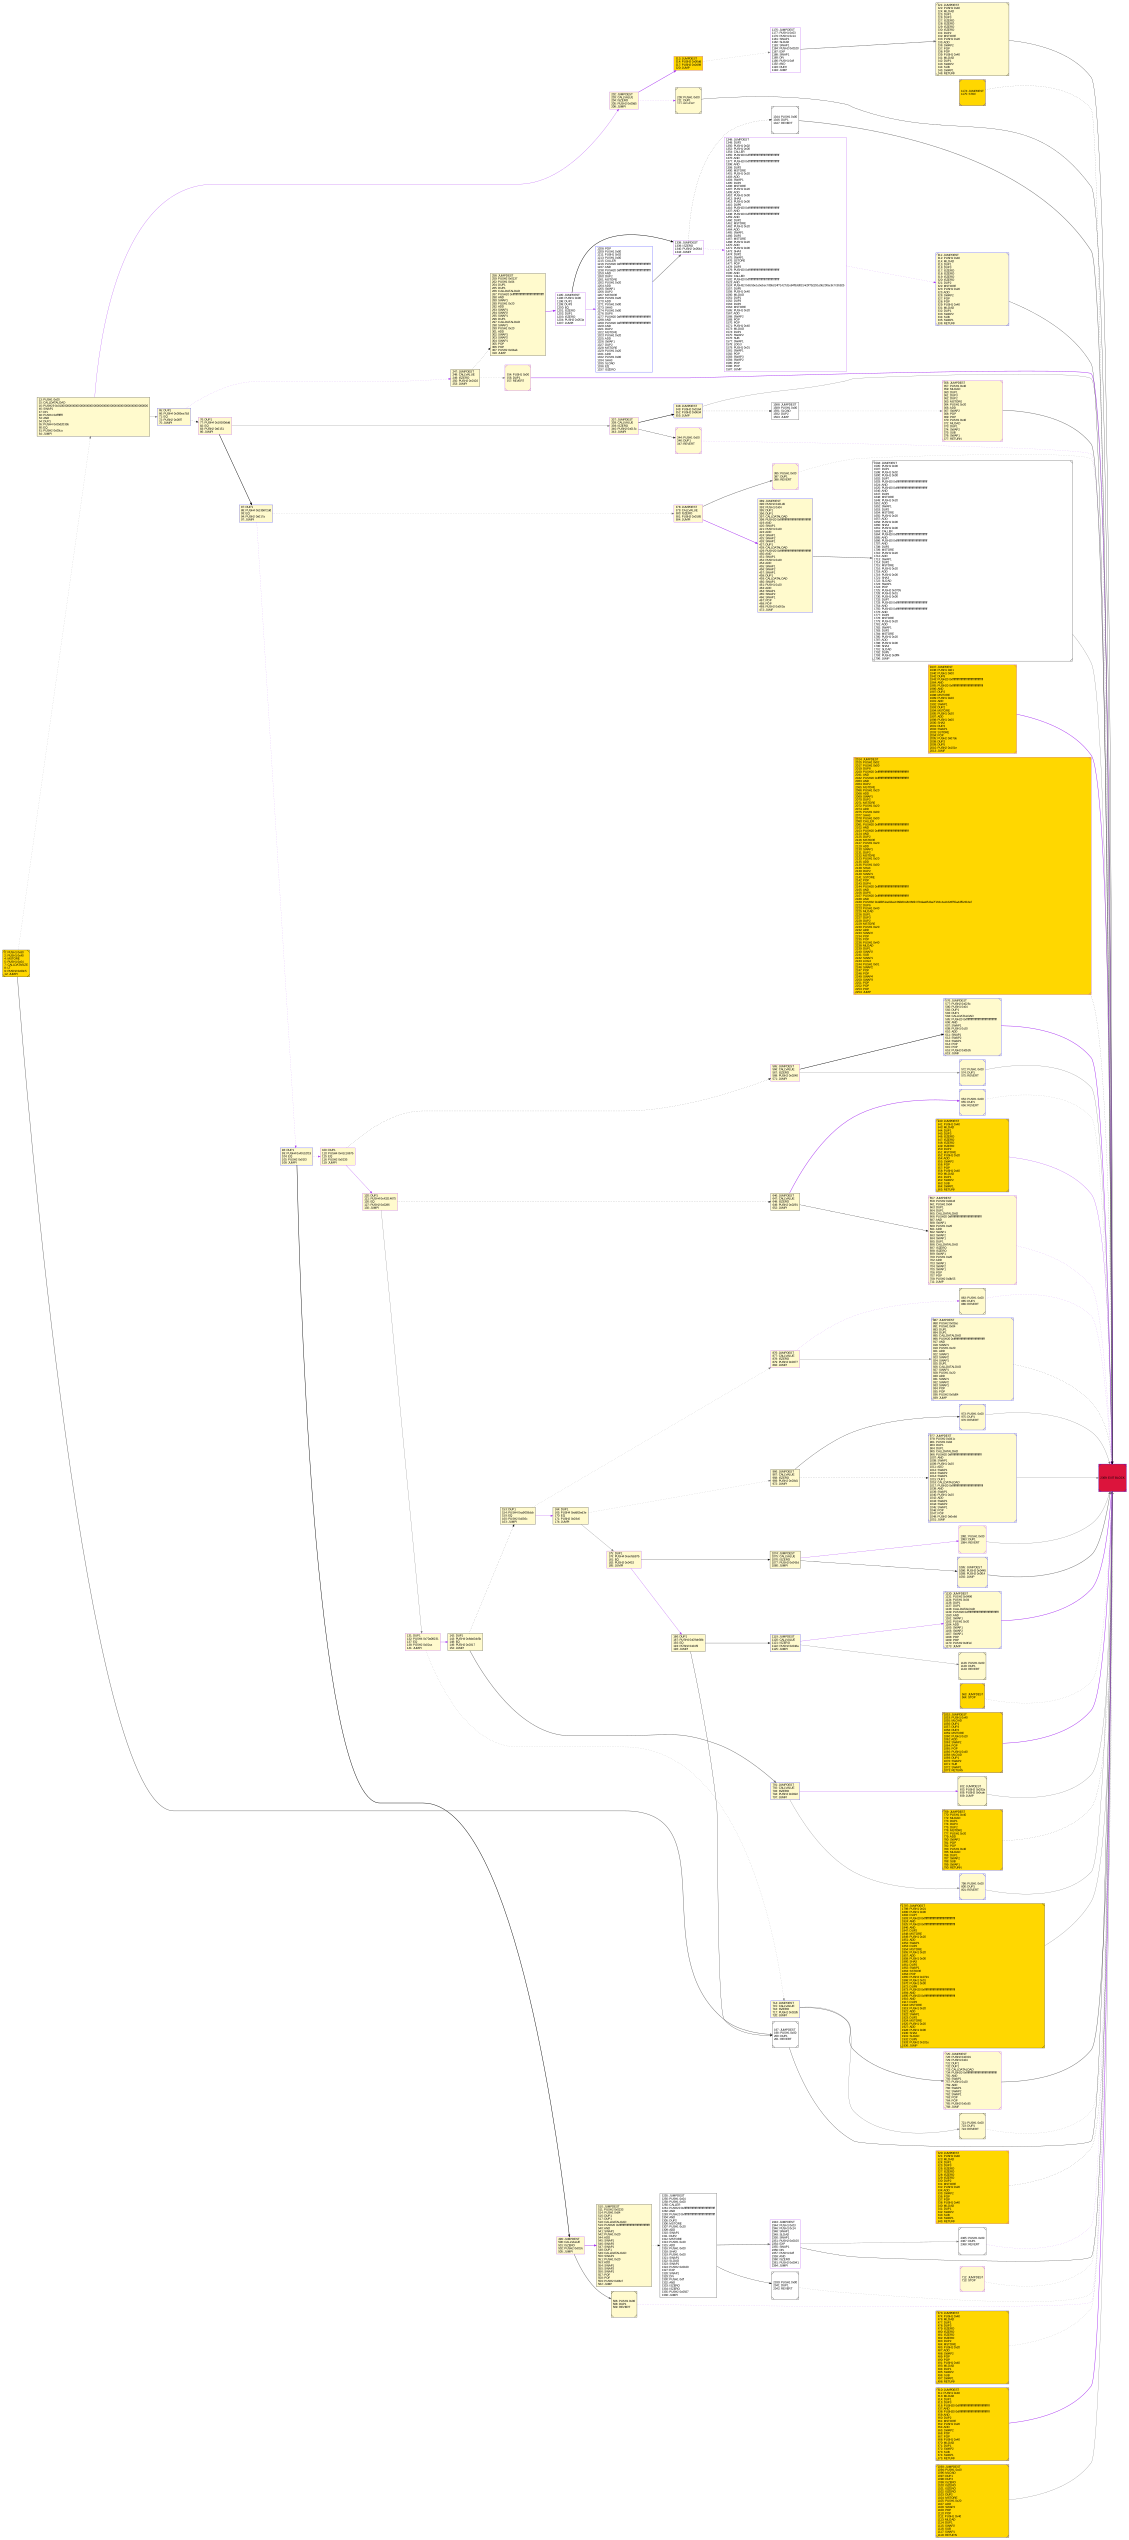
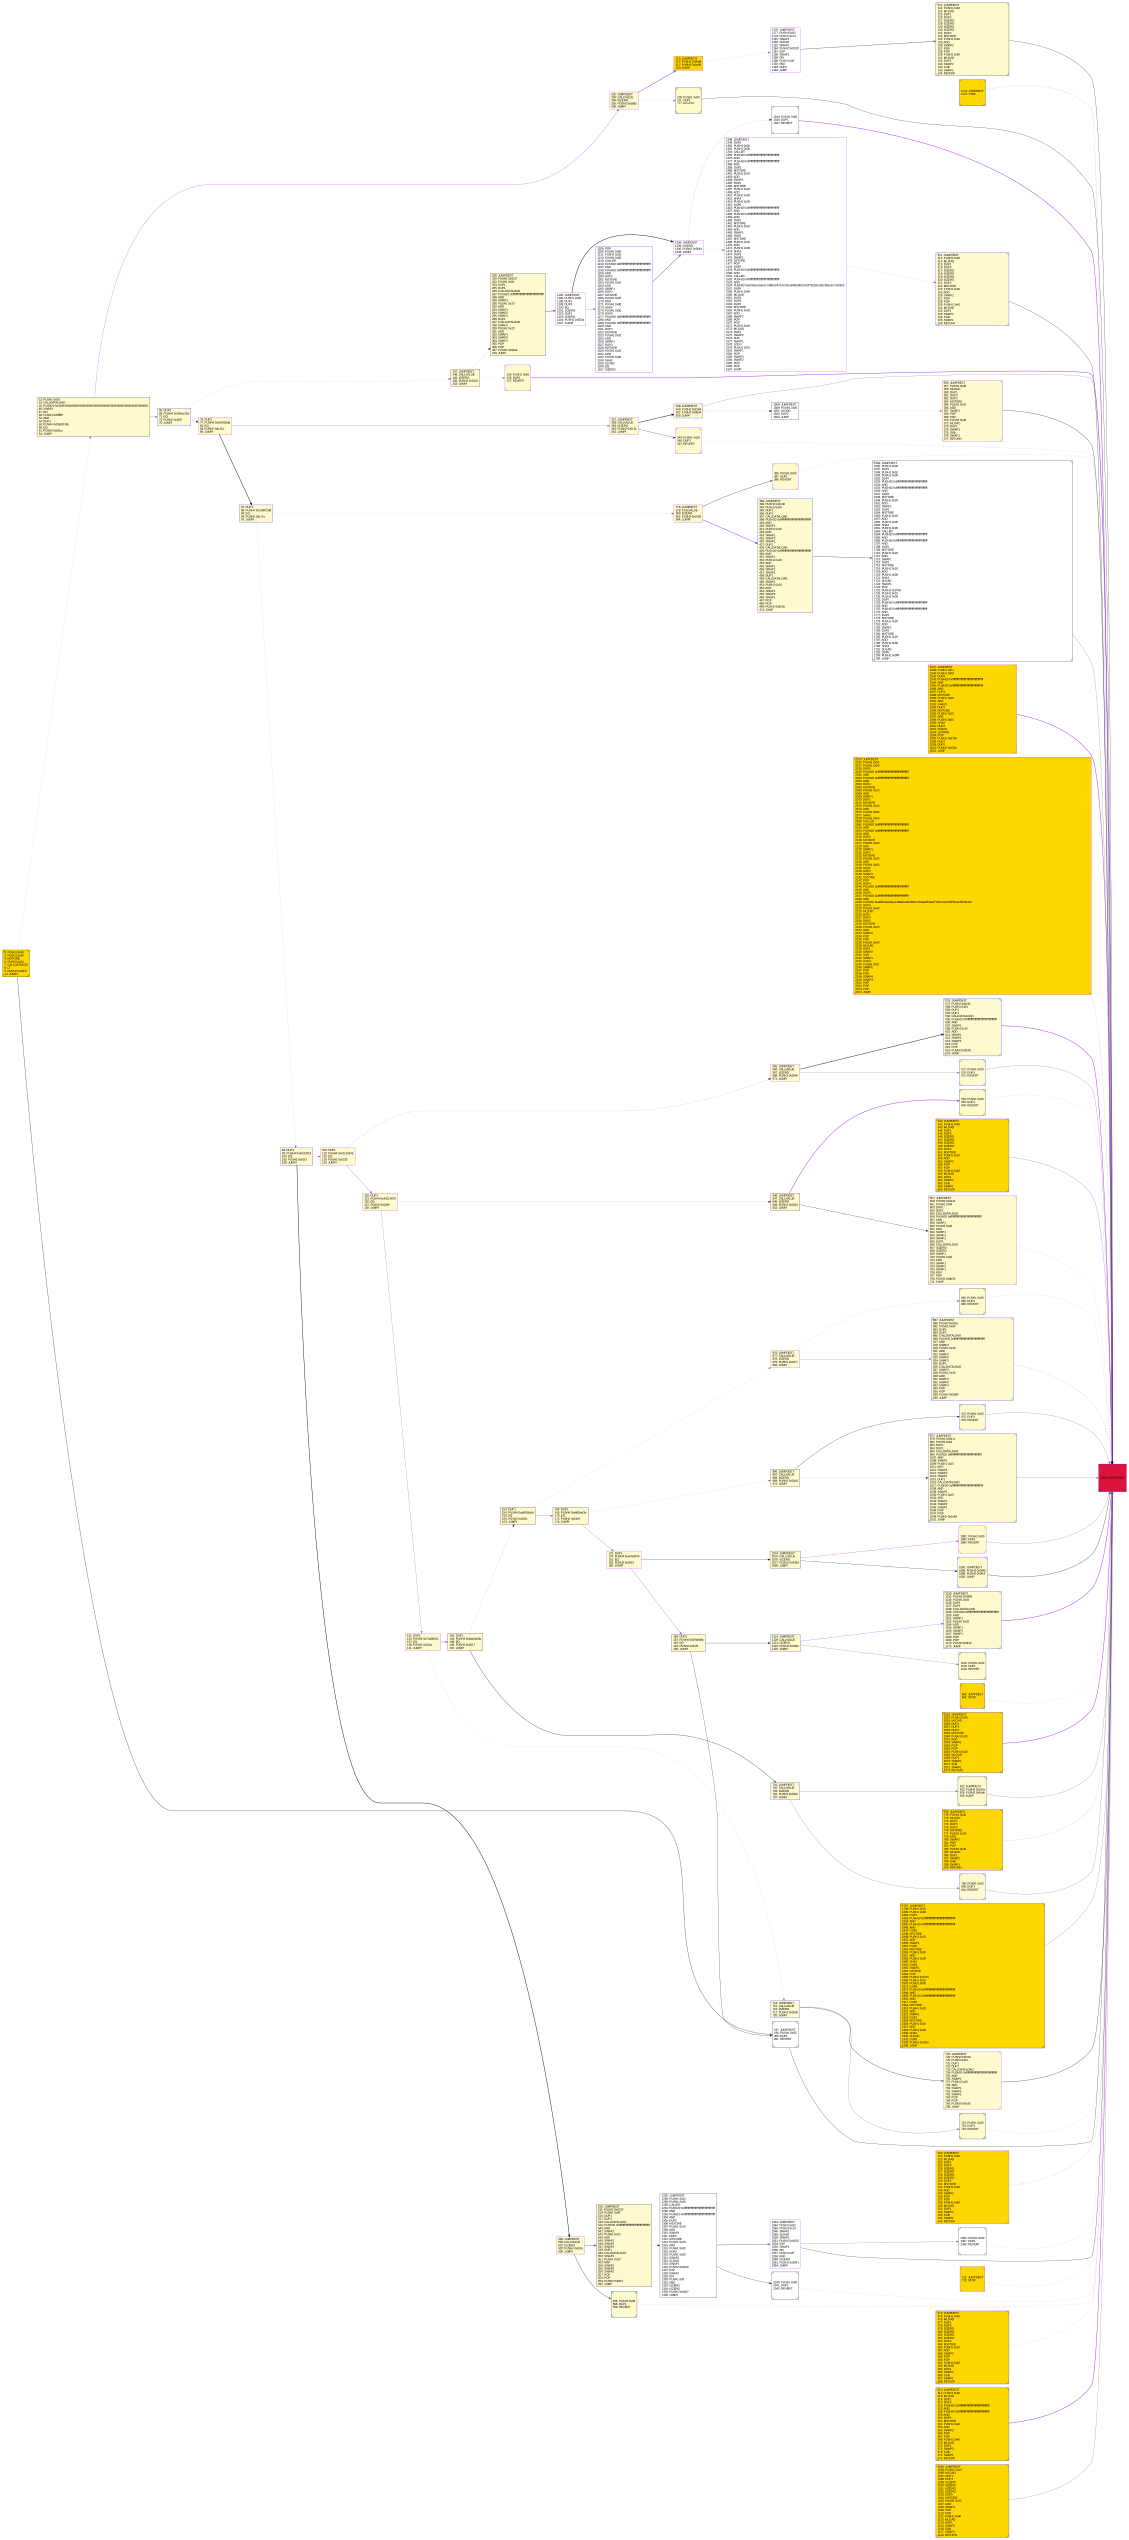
(1099, 344) -> (1099, 344)
(972, 1102) -> (972, 1102)
(972, 2279) -> (972, 2279)
